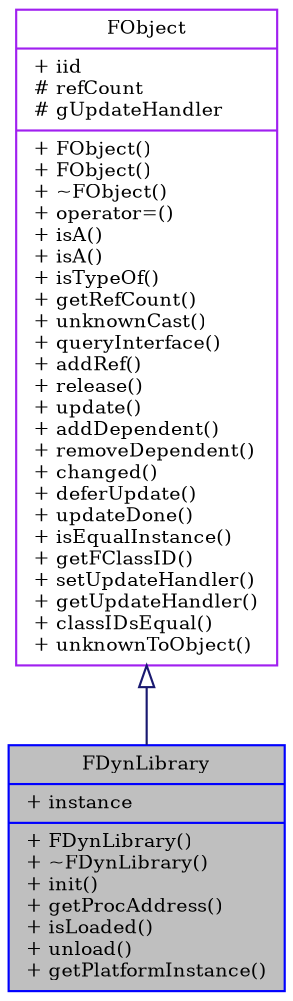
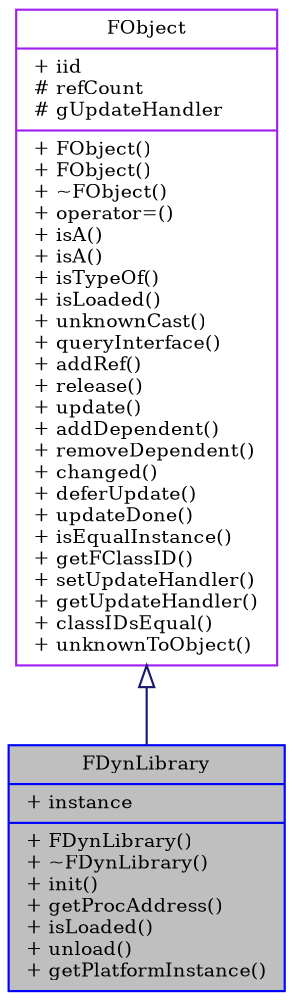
(115, 300) -> (98, 300)
